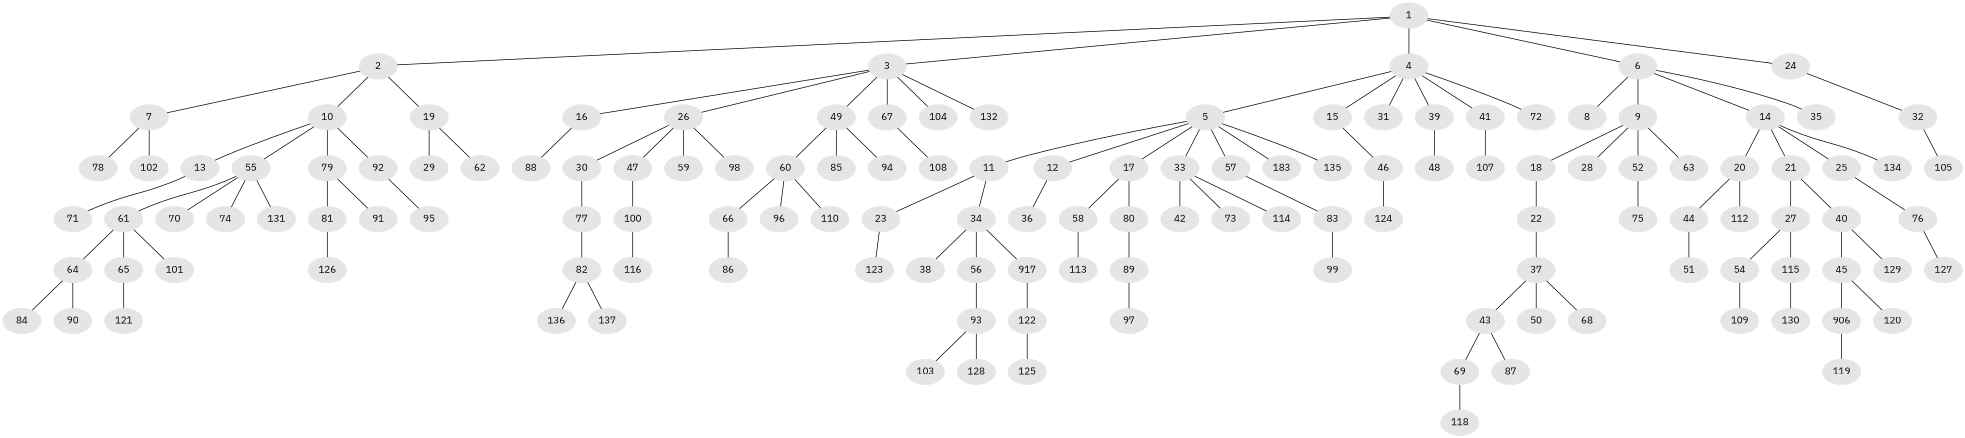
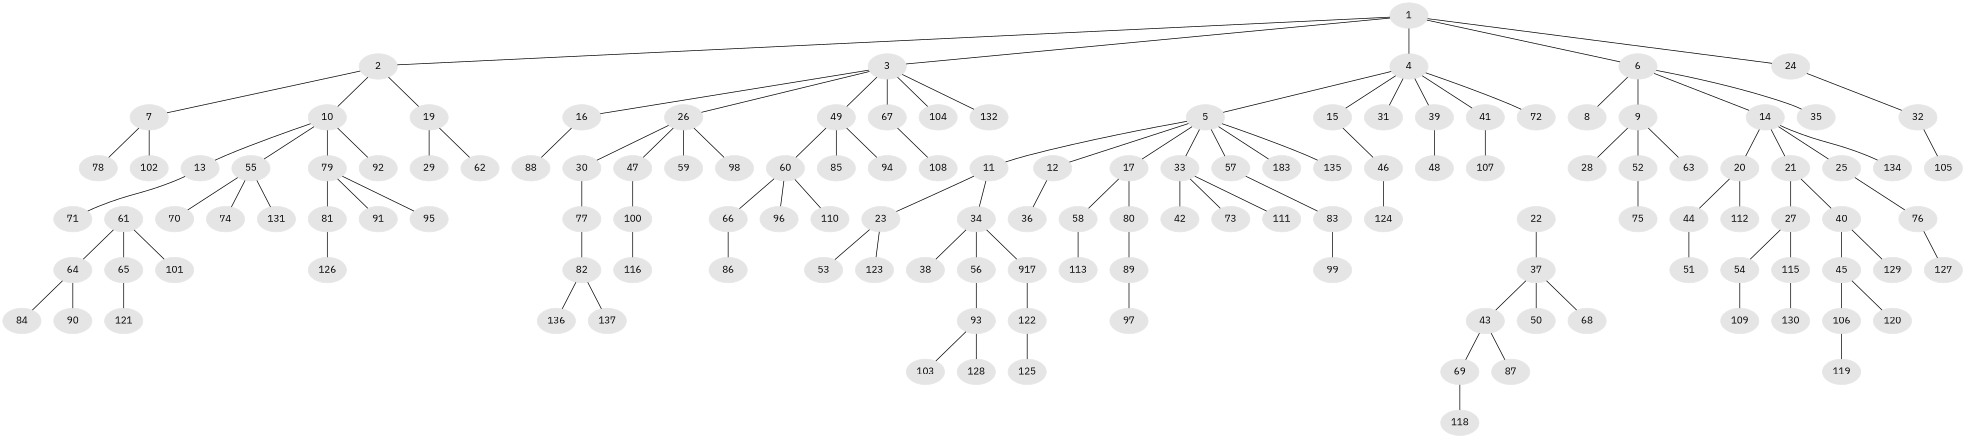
(1536, 168) -> none
(187, 194) -> none
(404, 194) -> (378, 194)
(1282, 219) -> (1282, 219)
none -> (824, 270)
(1842, 321) -> (1842, 321)
